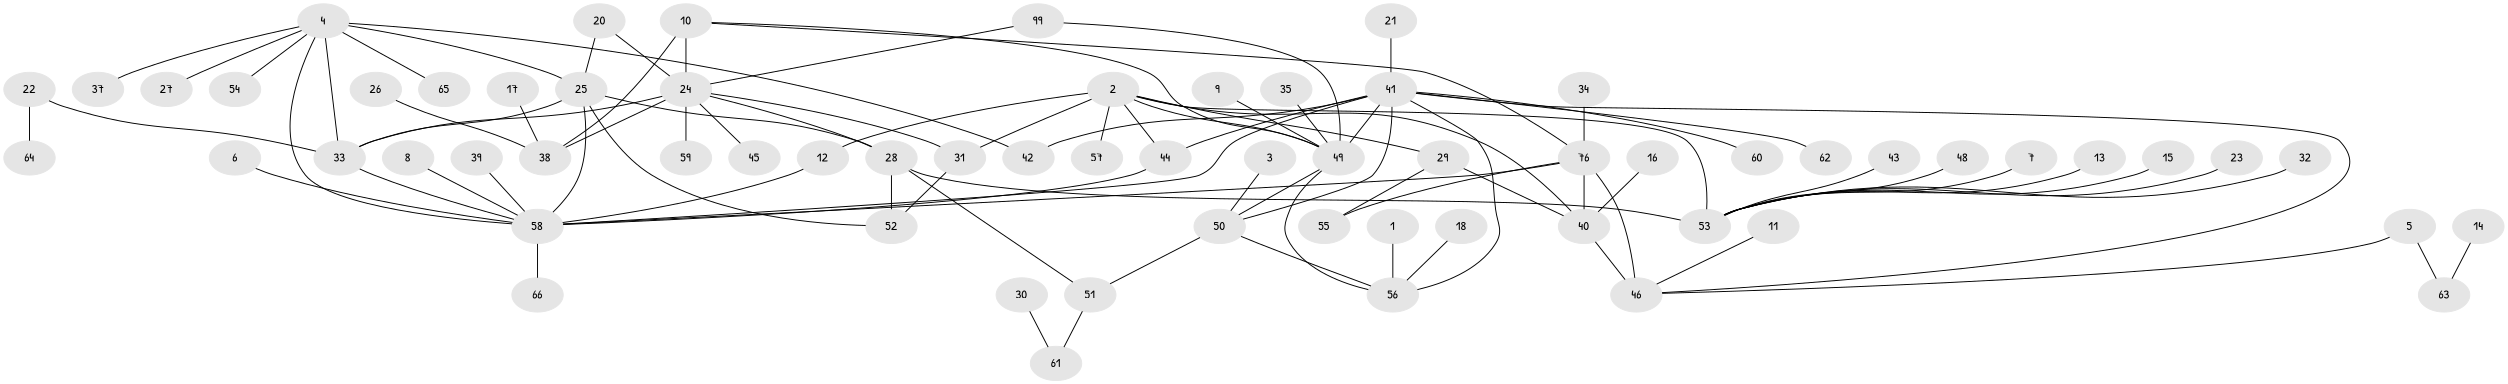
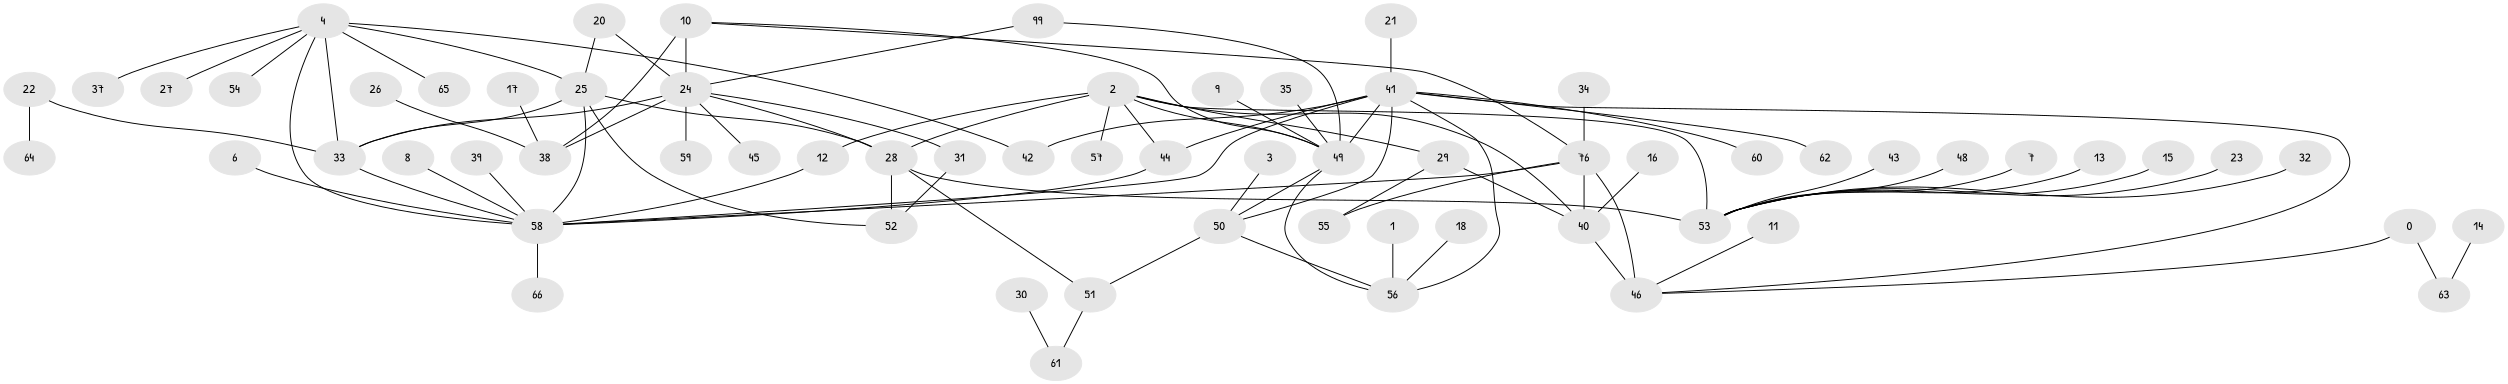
(1036, 123) -> (999, 118)
(2410, 226) -> (2410, 226)
